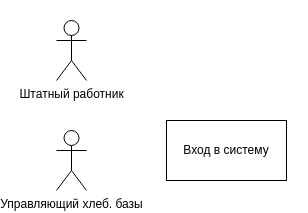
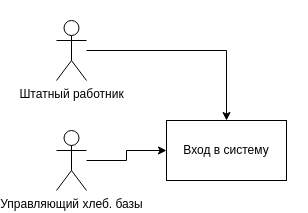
none -> (188, 51)
none -> (127, 160)
